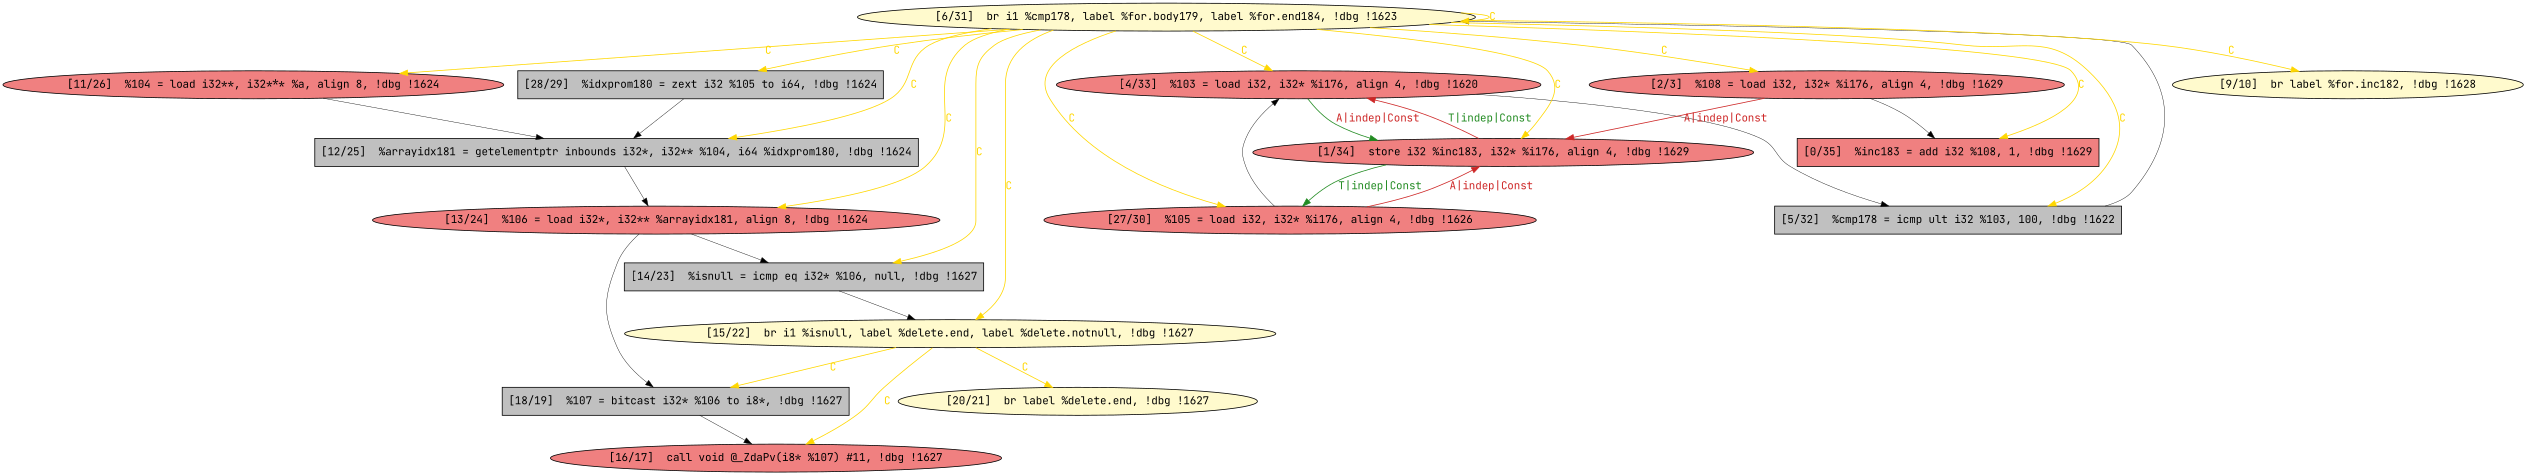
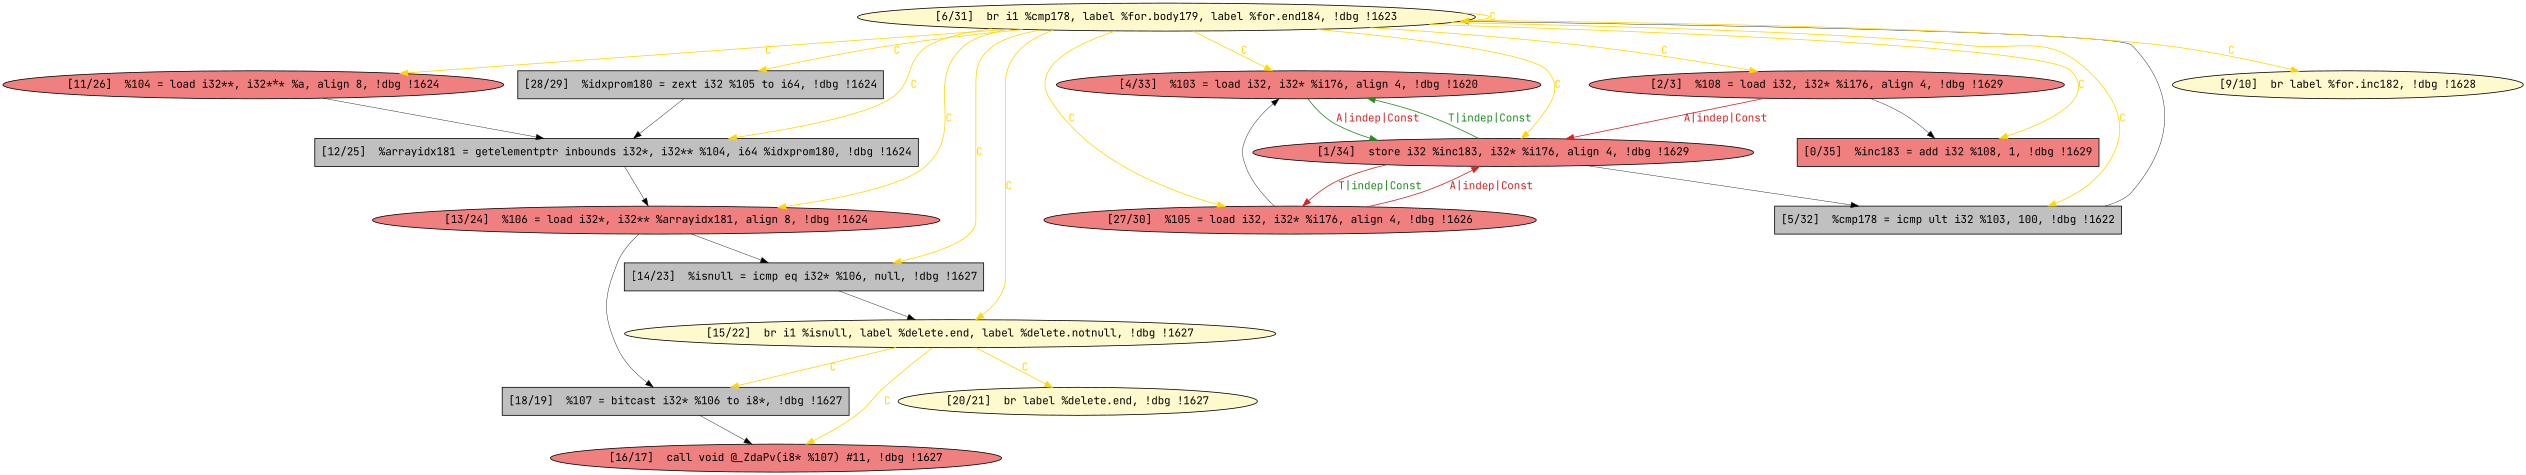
(1428, 116) -> (1428, 116)
(1689, 119) -> (1719, 185)
(1345, 178) -> (1345, 178)
